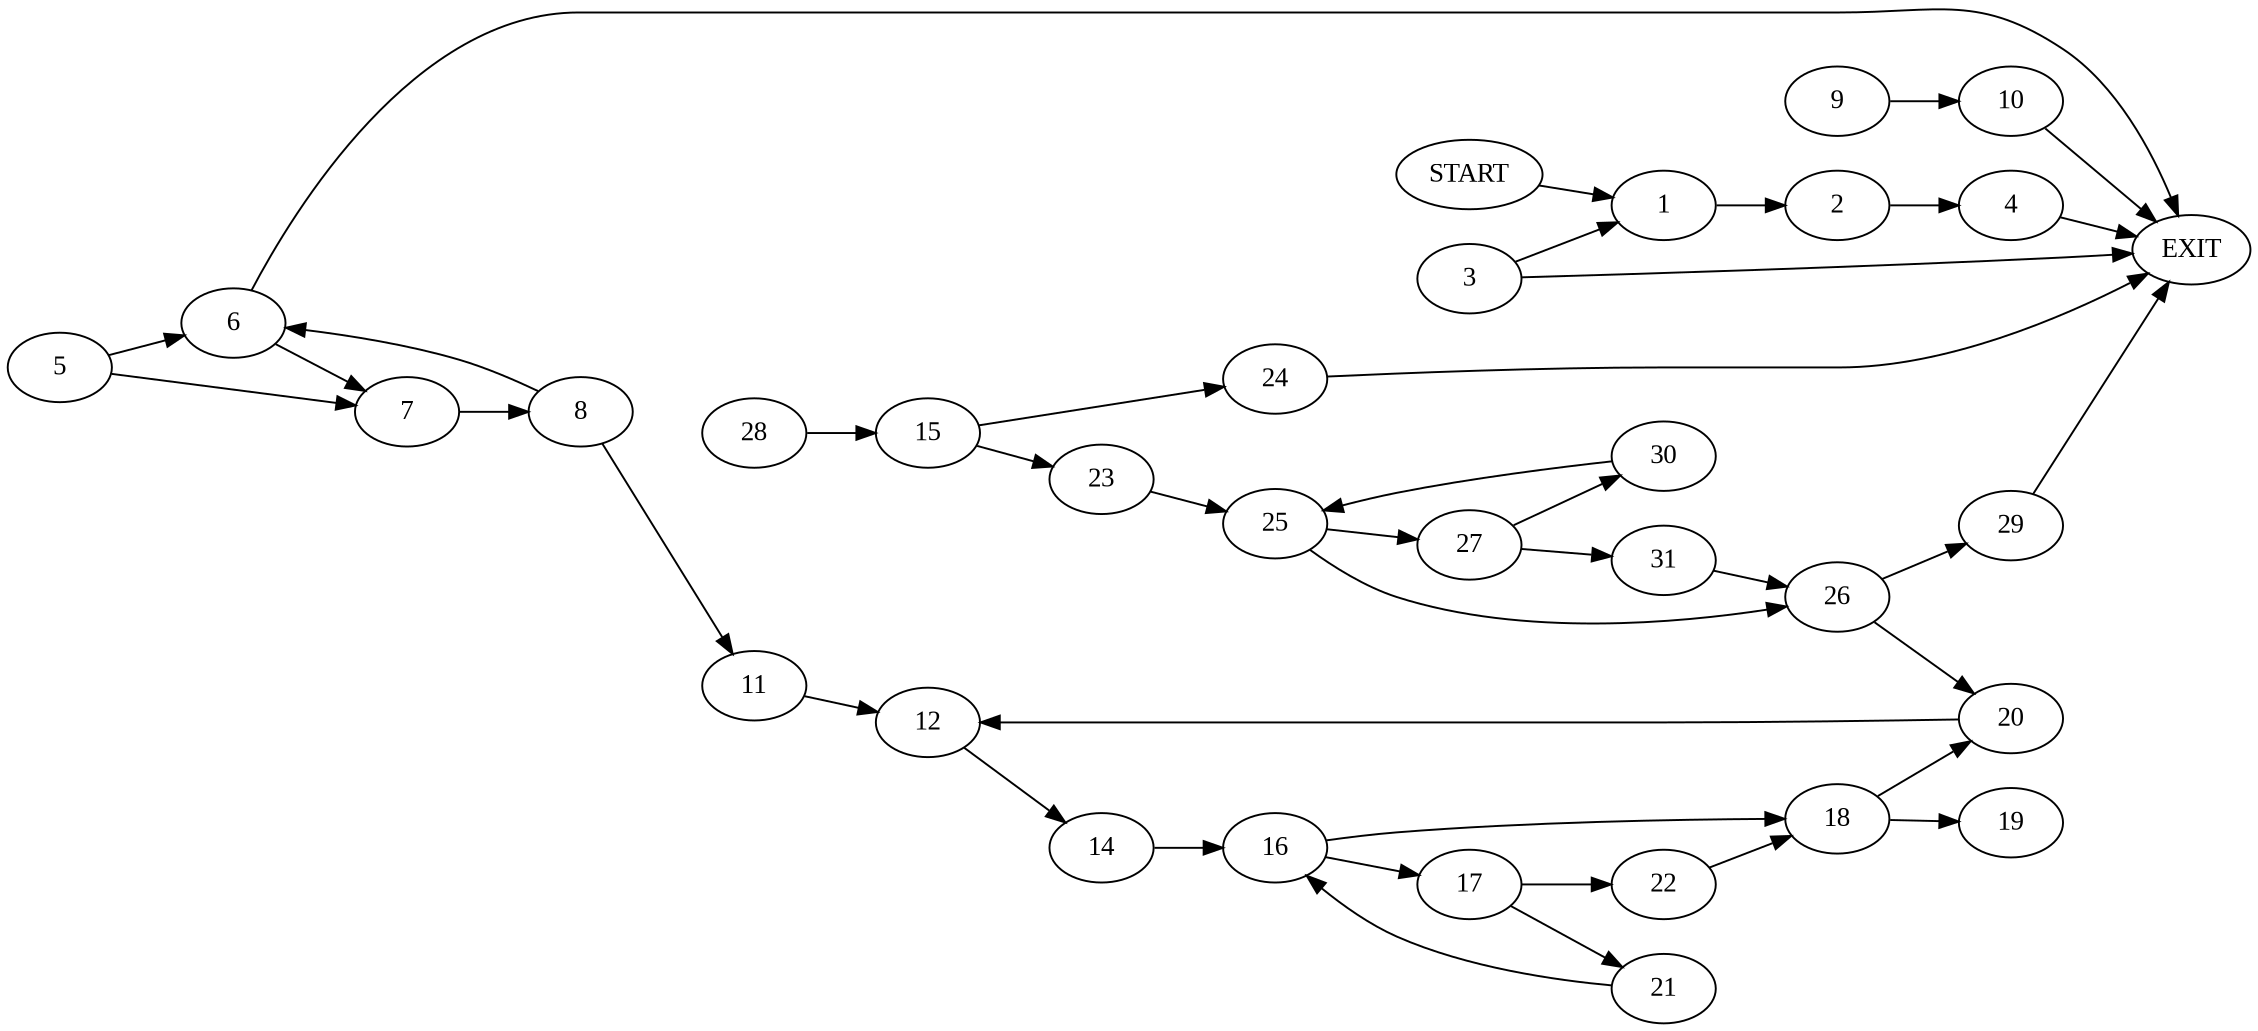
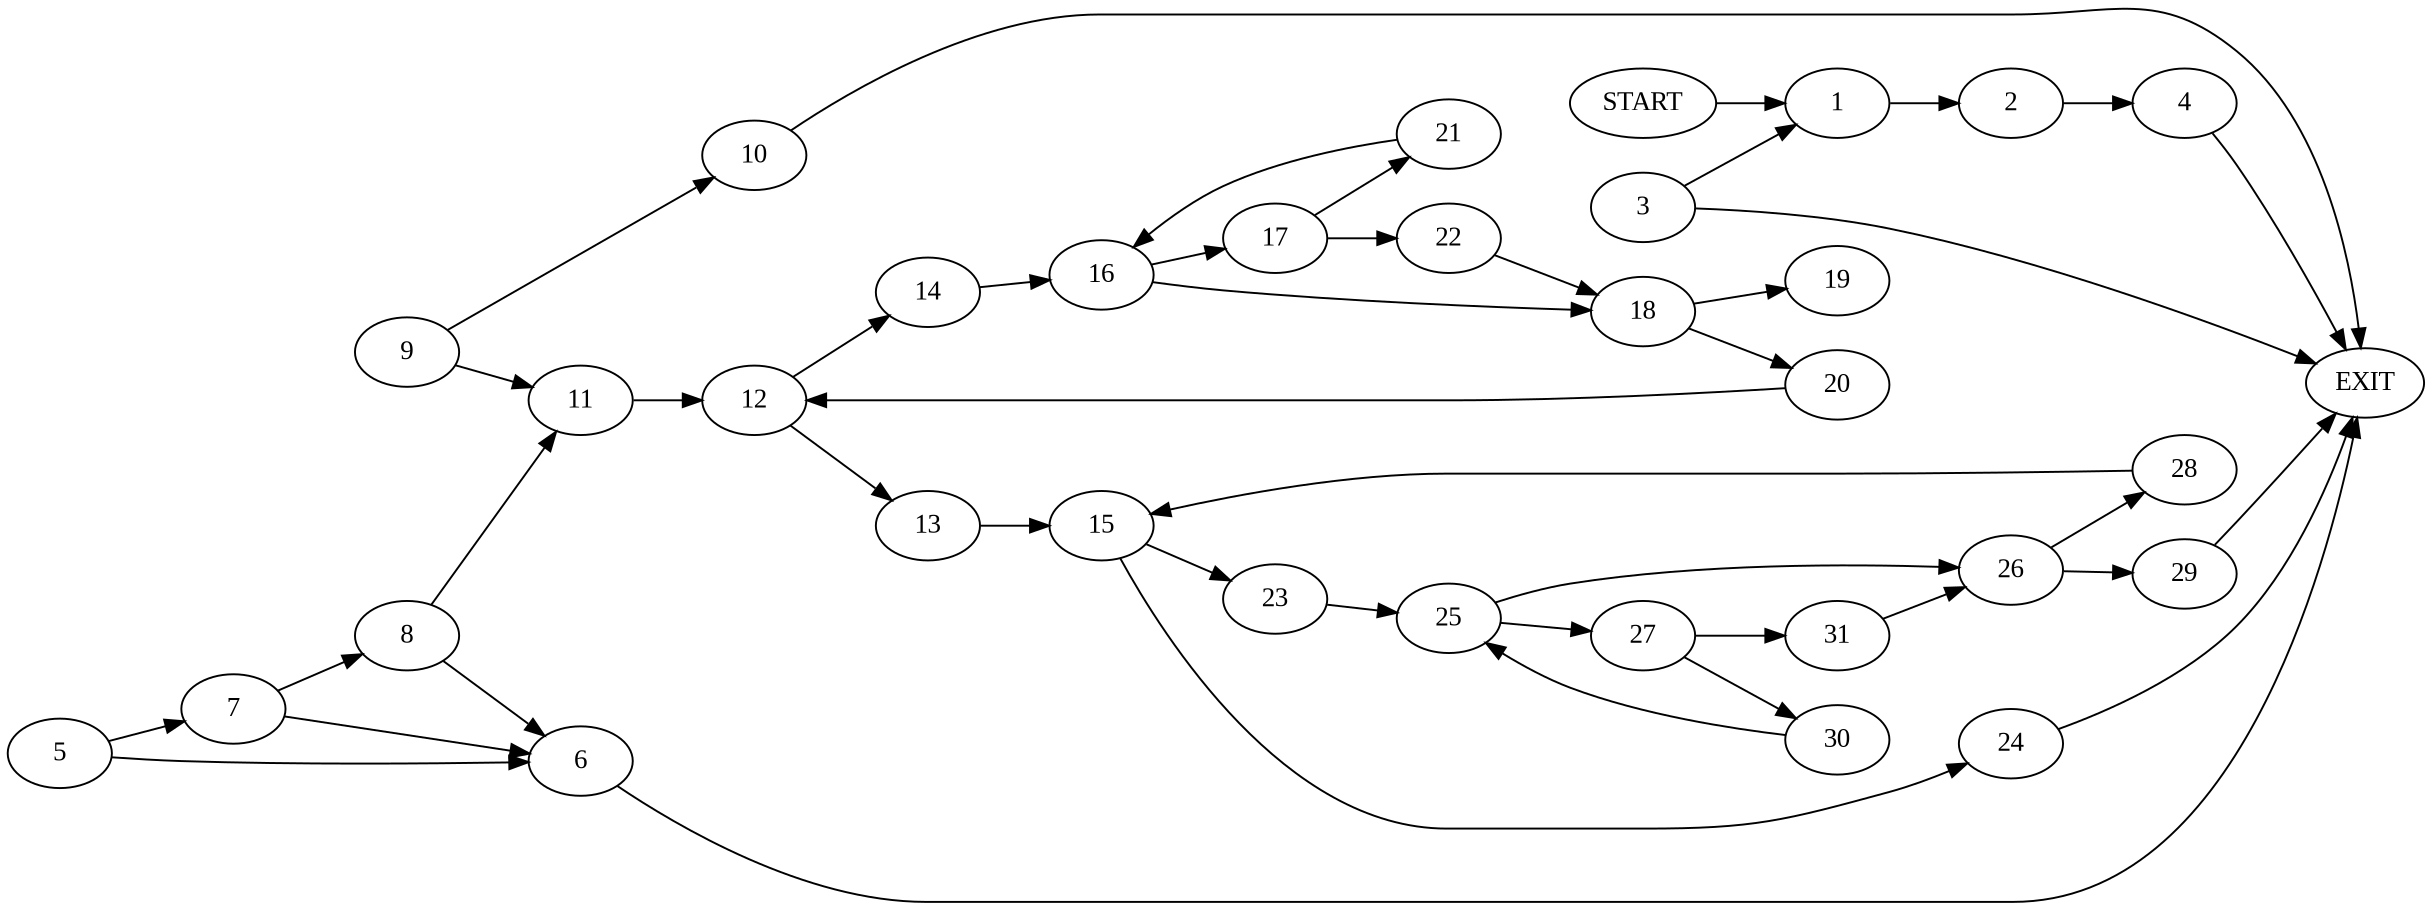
(312, 363) -> (397, 734)
none -> (485, 374)
none -> (928, 526)
(1916, 652) -> (2089, 525)
